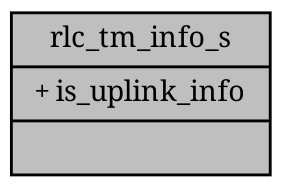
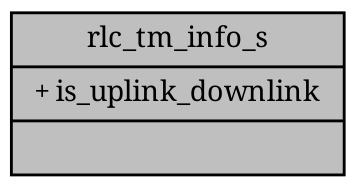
(141, 92) -> (178, 92)
